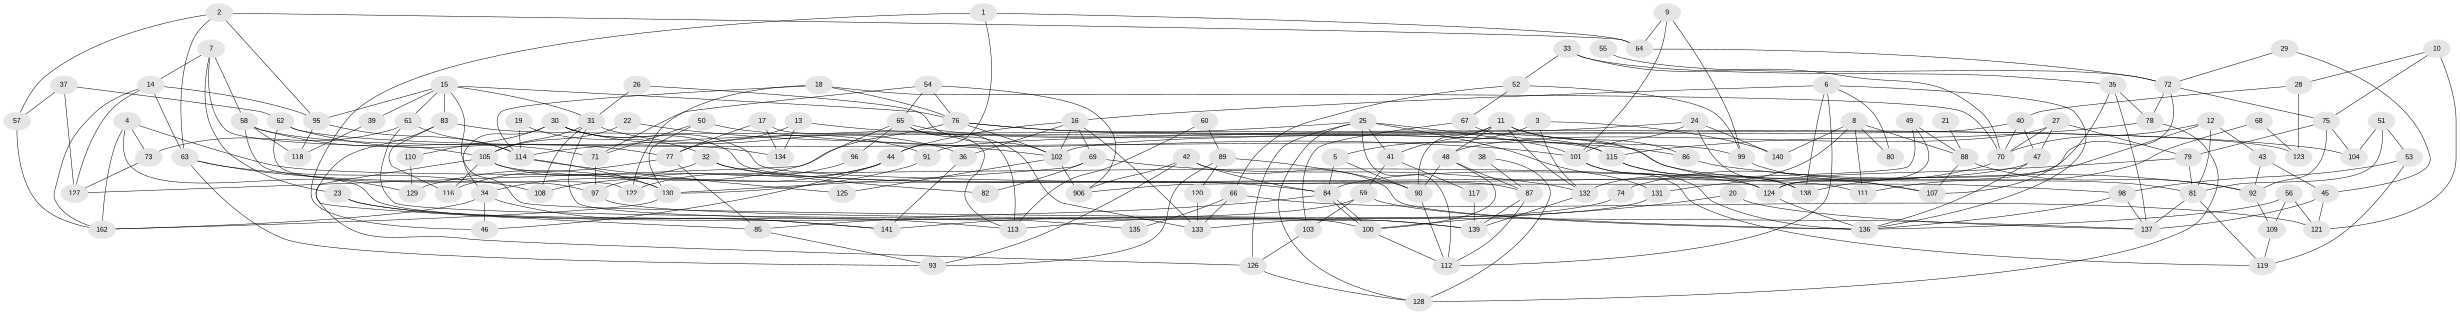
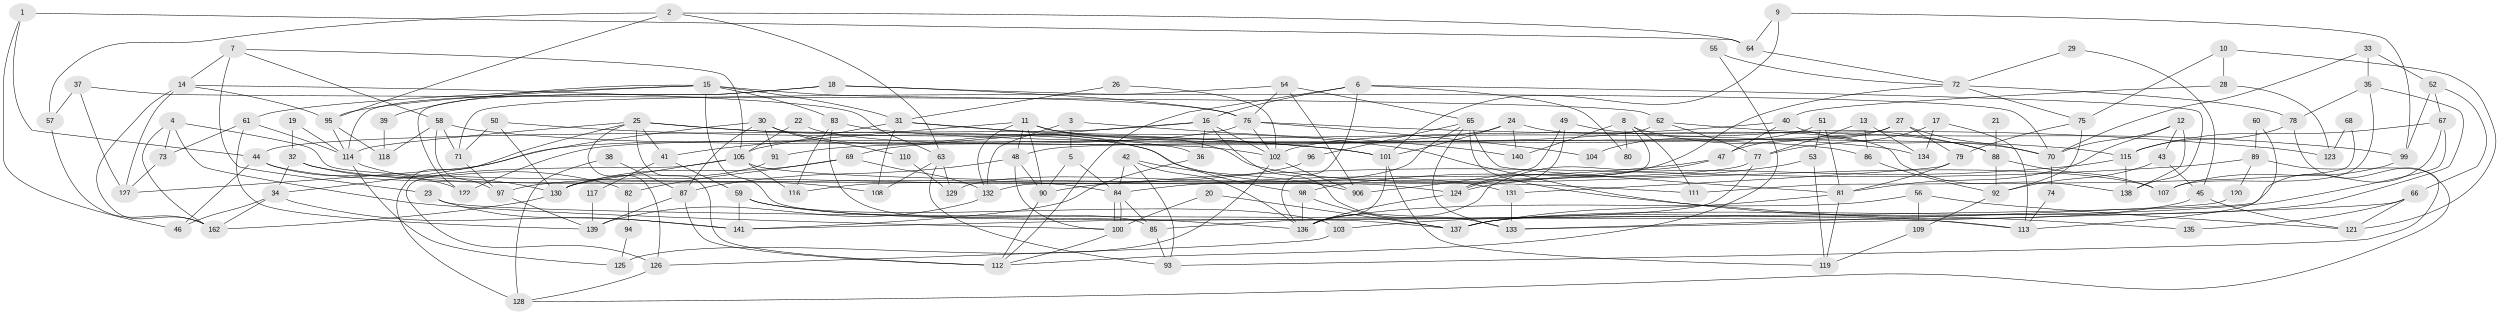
(2340, 139) -> none
none -> (1615, 217)
none -> (628, 230)
none -> (1489, 244)
